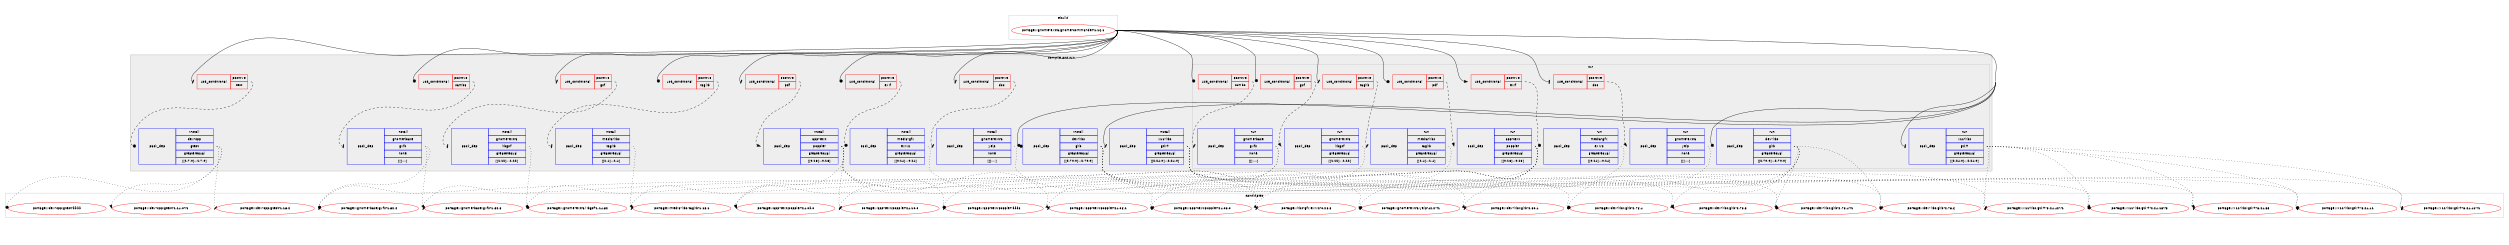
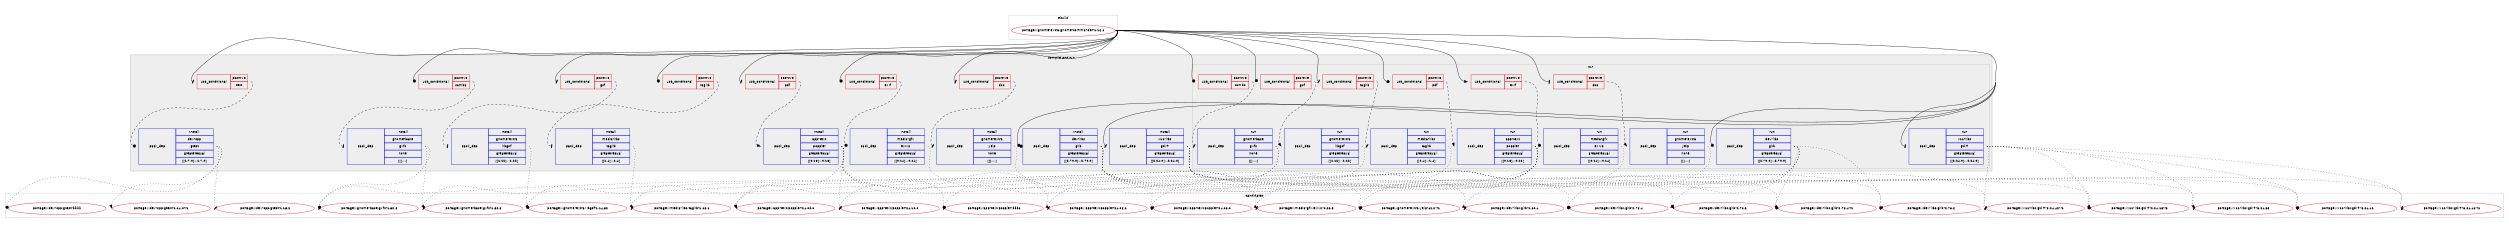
(1307, 208) -> (1307, 208)
